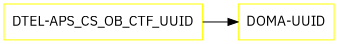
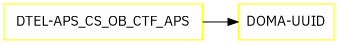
(103, 22) -> (103, 22)
